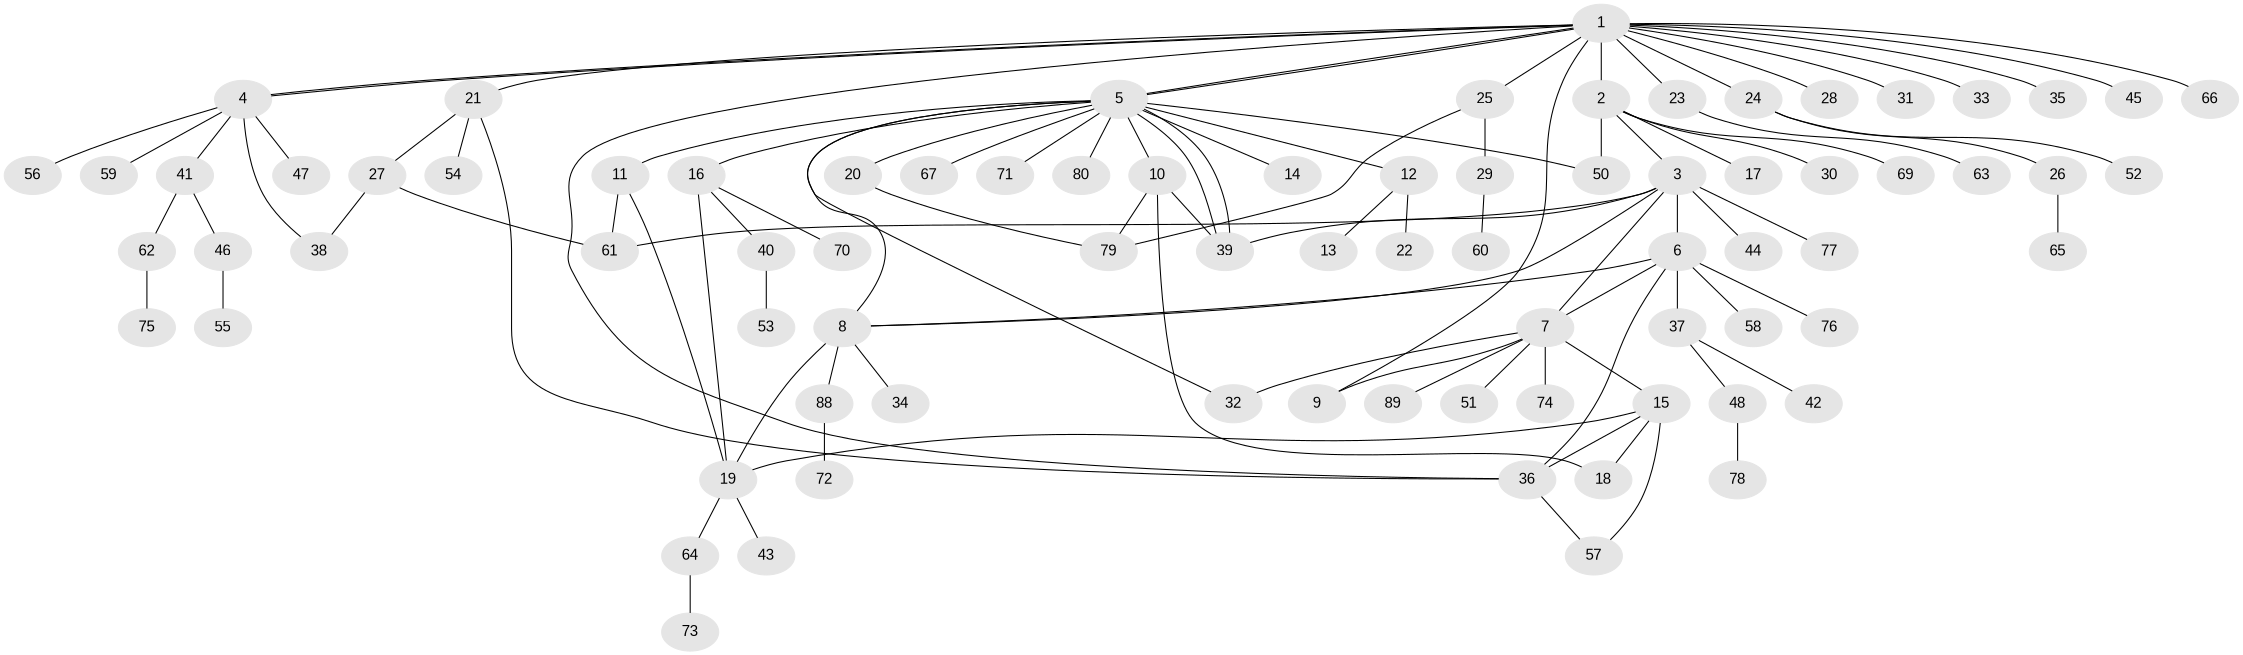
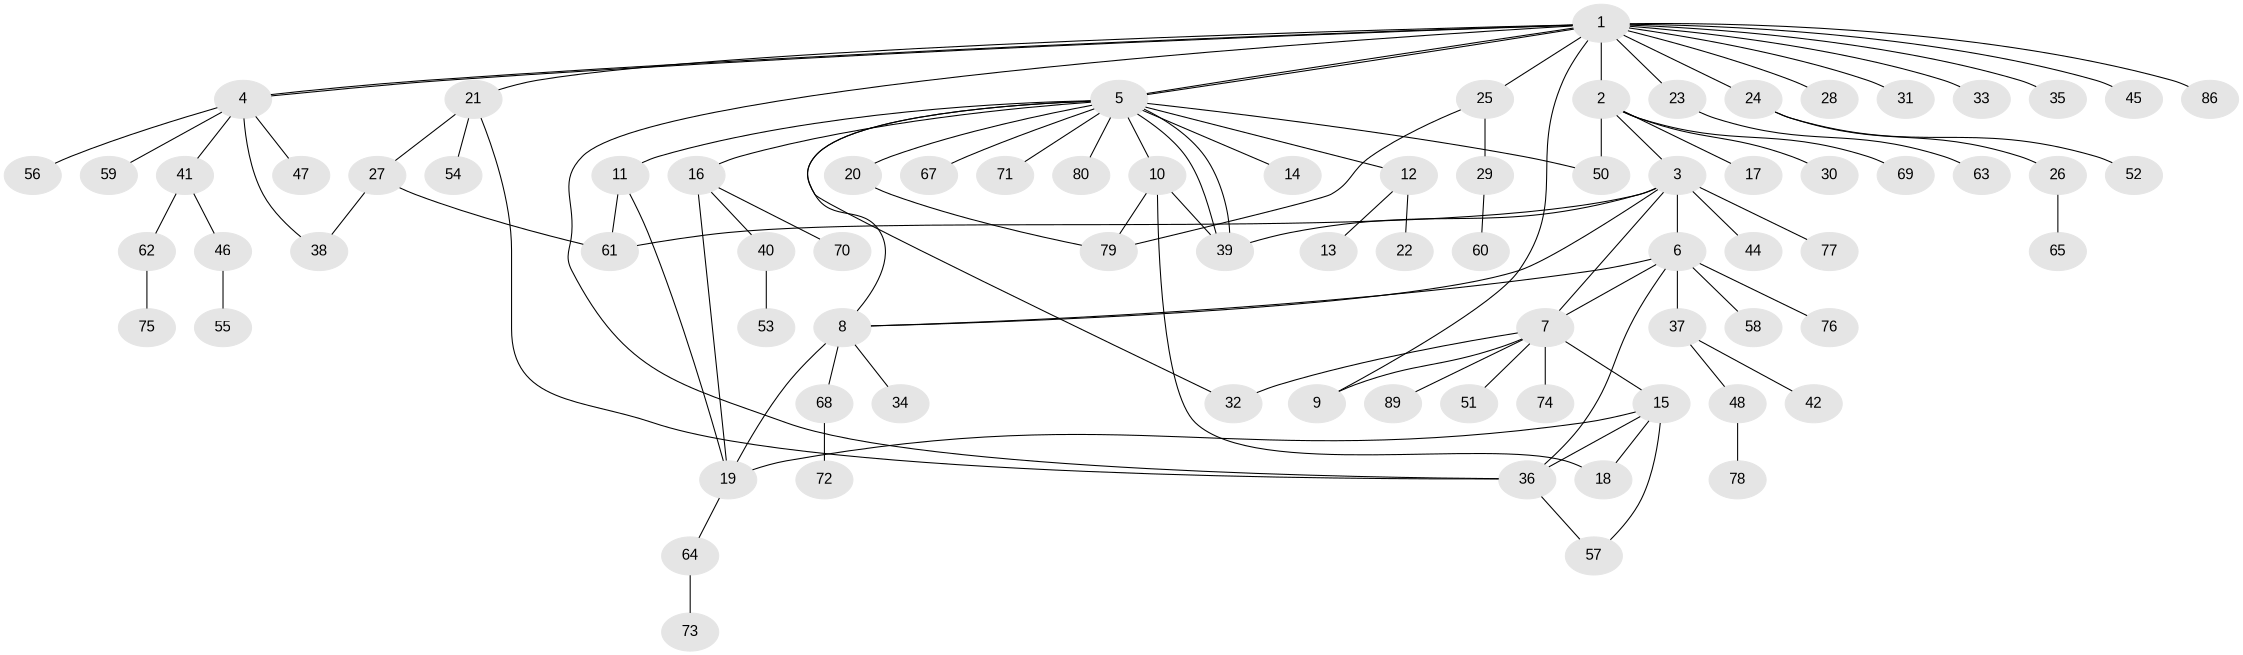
(2210, 99) -> (2210, 99)
(824, 404) -> (824, 404)
(766, 556) -> none
